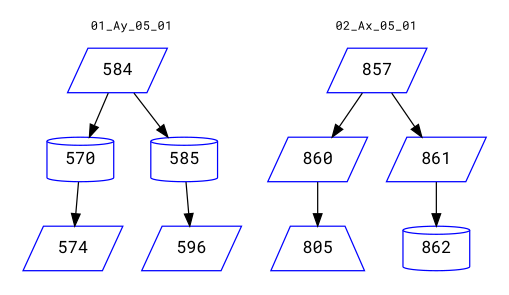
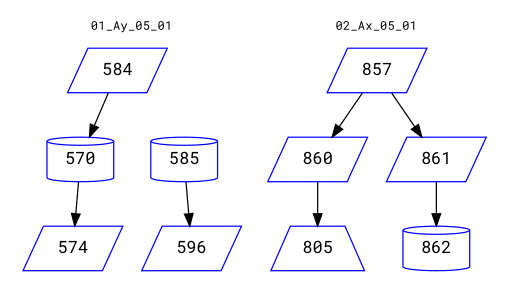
(147, 110) -> none
